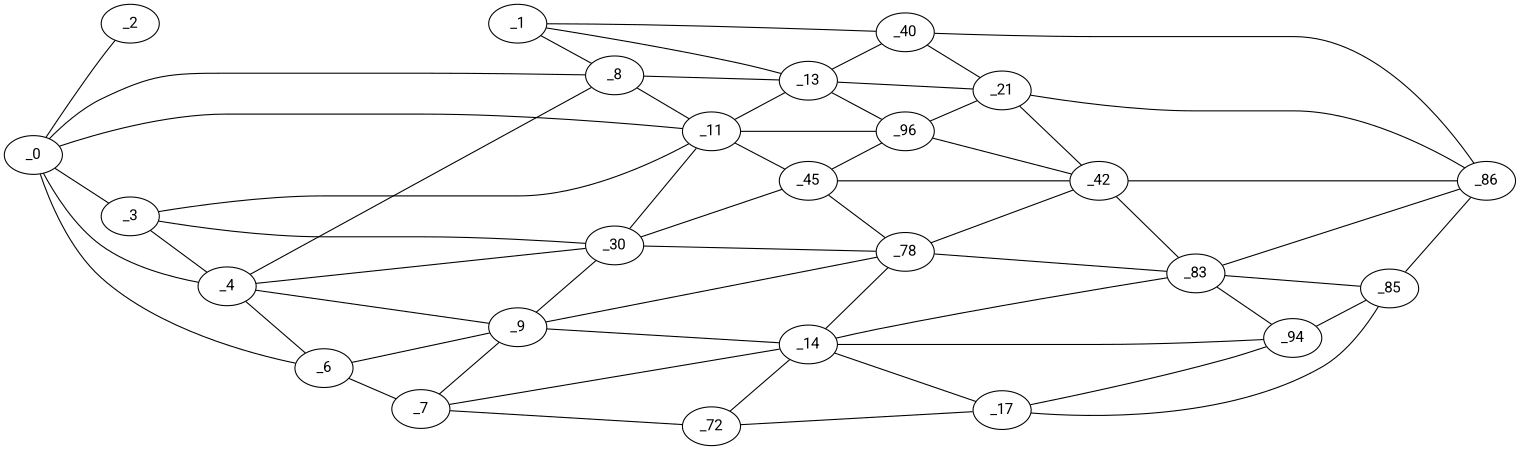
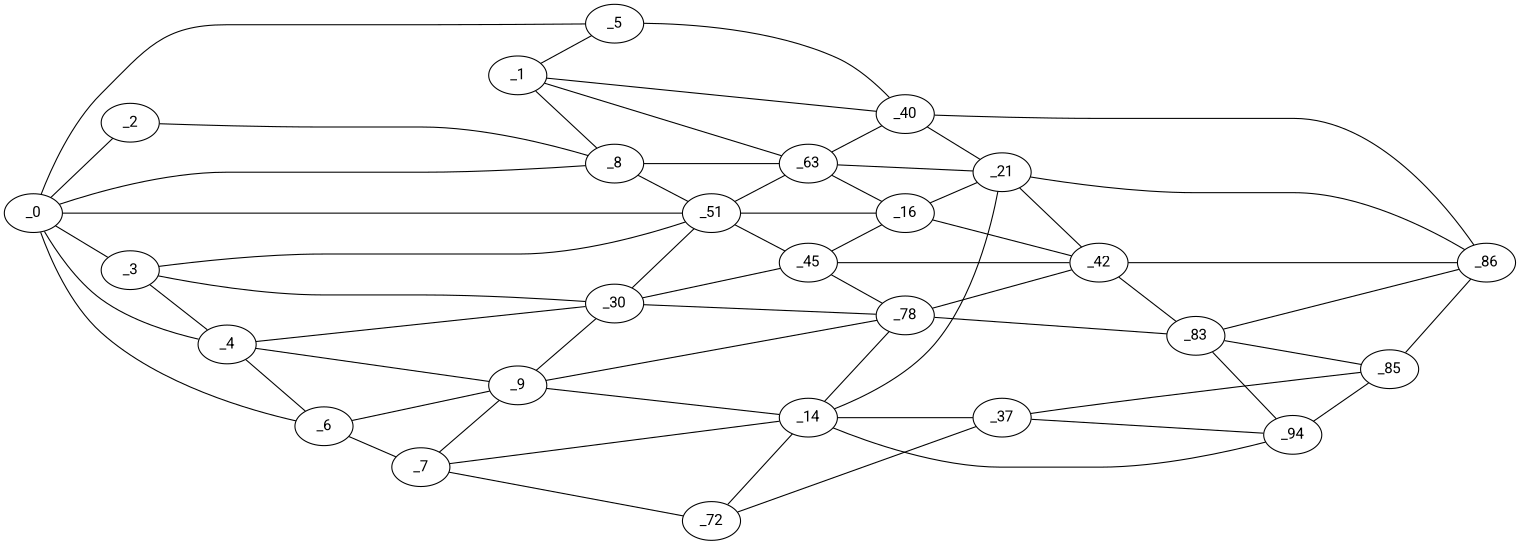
none -> (615, 24)
(808, 81) -> (808, 164)
(711, 131) -> (711, 213)
(905, 131) -> (905, 213)
(421, 181) -> (375, 127)
(1001, 306) -> (948, 325)
(1002, 410) -> (1002, 418)
